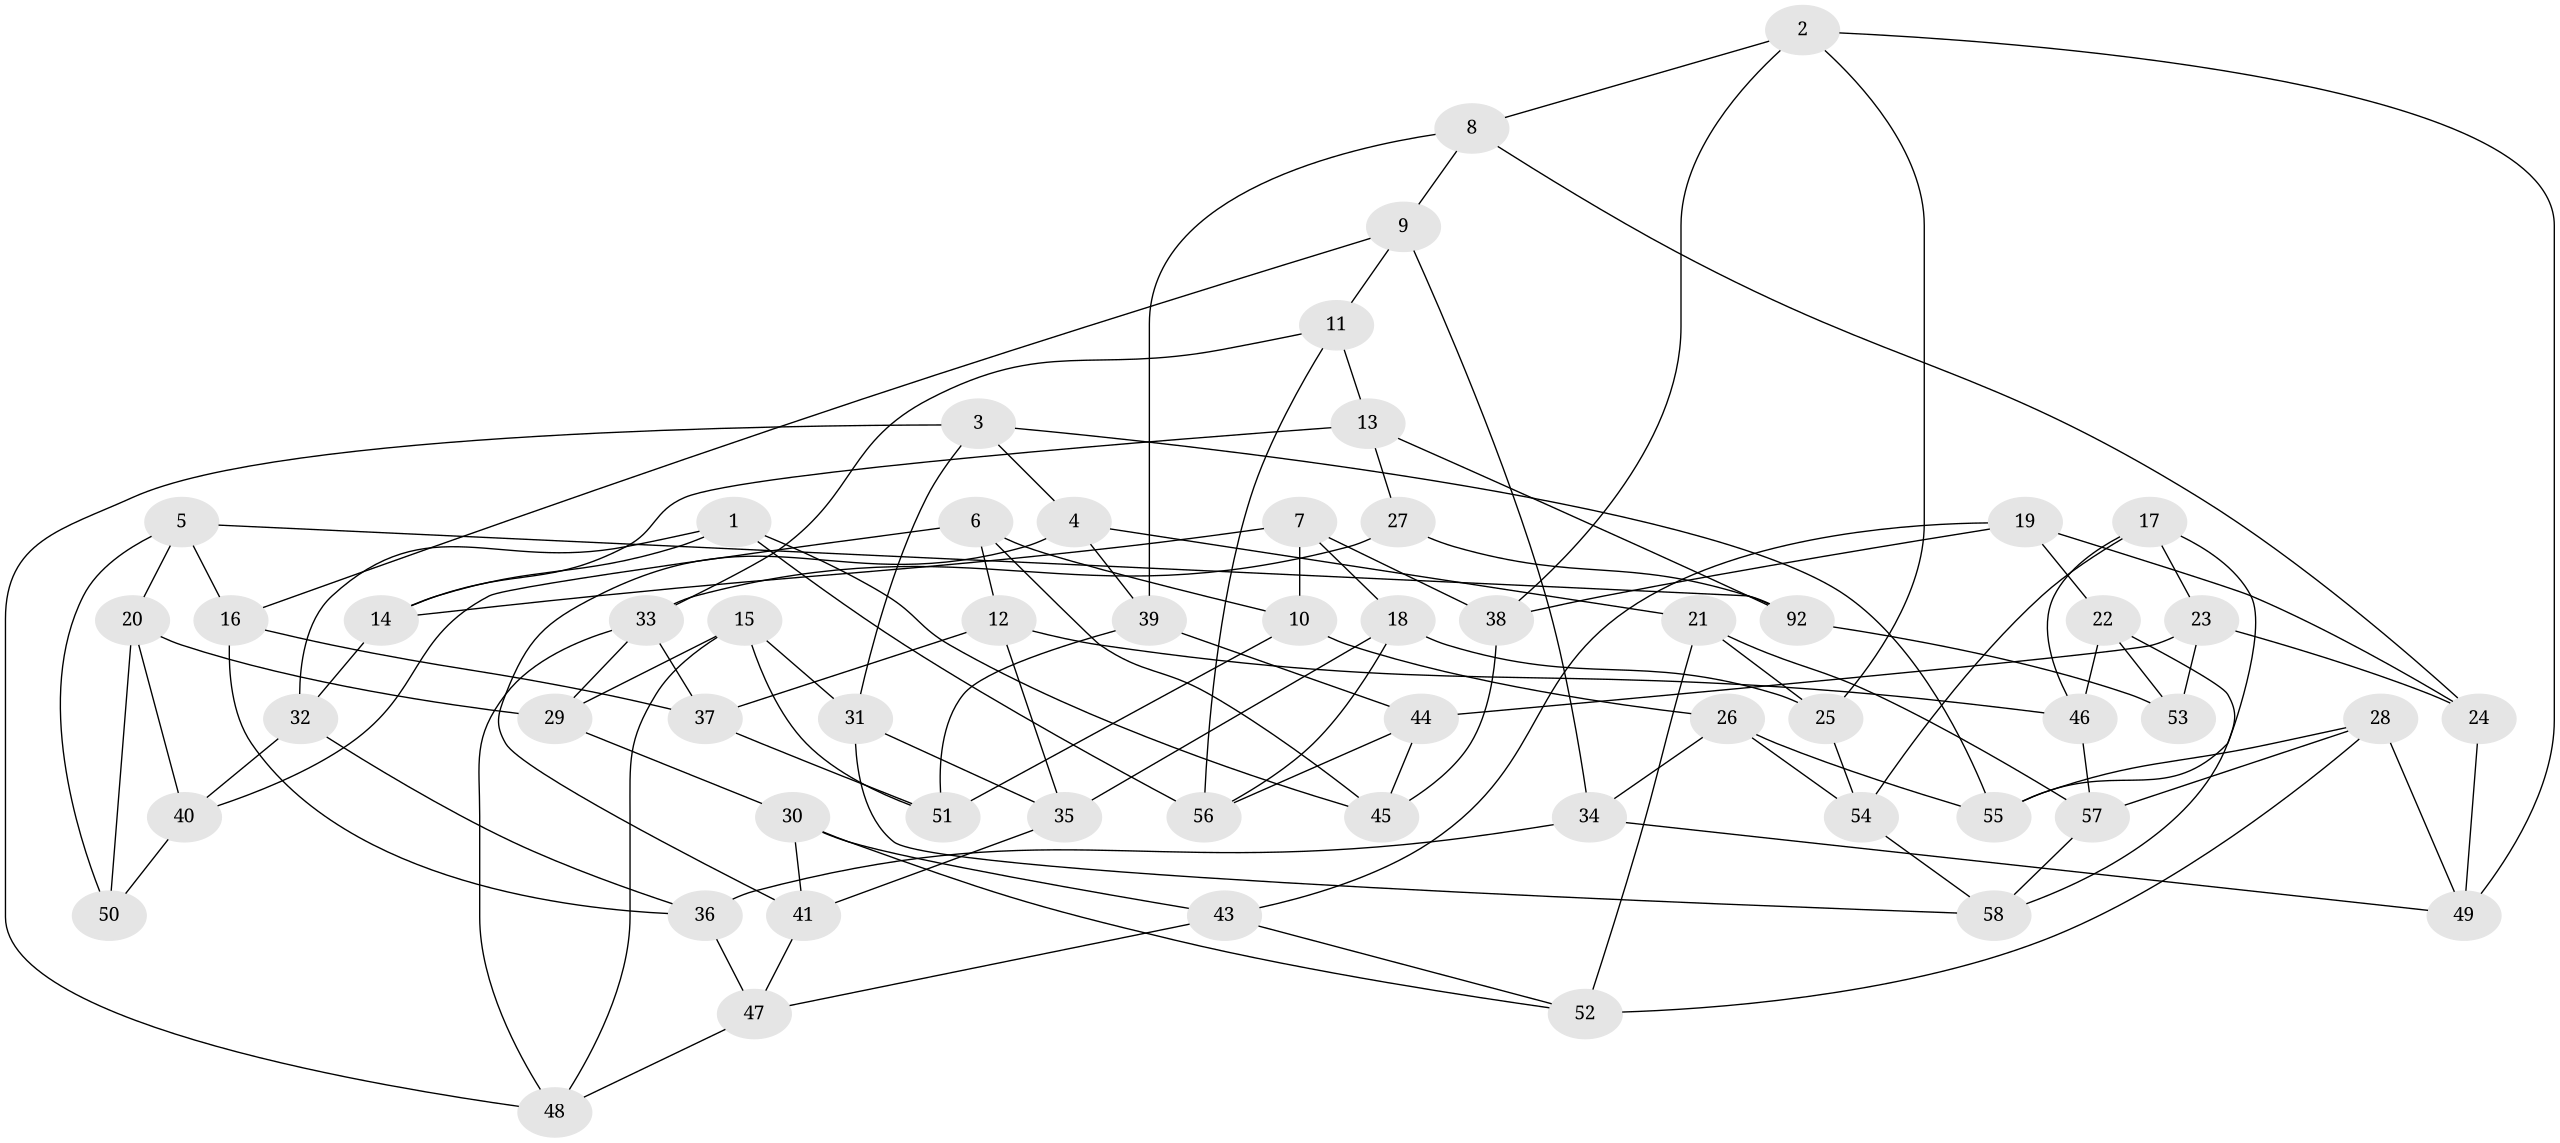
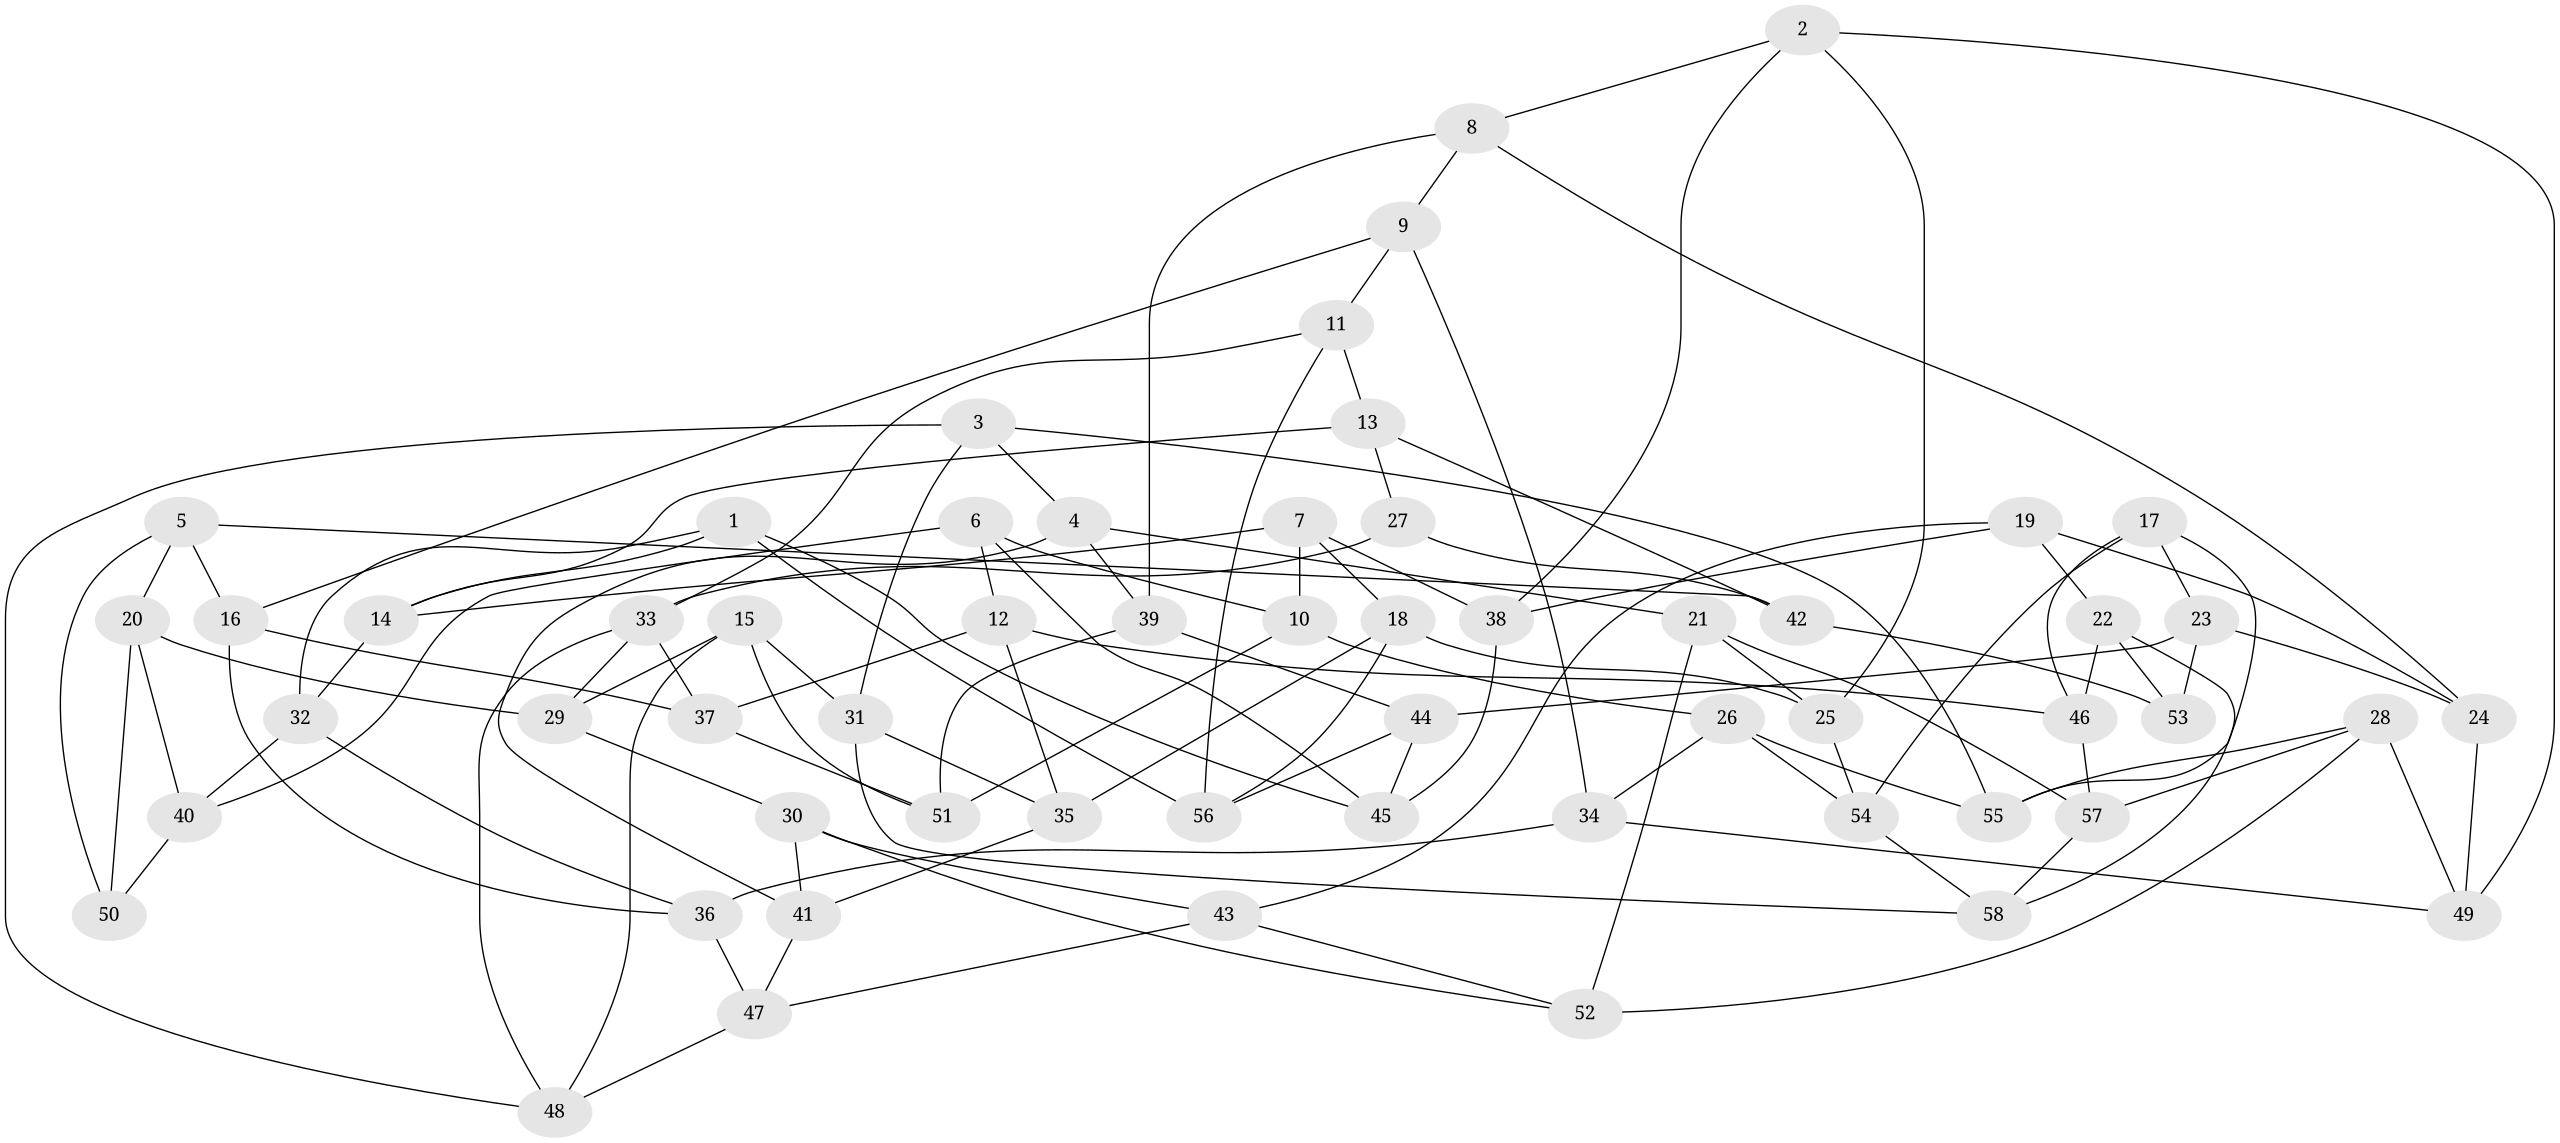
(1797, 620) -> (1797, 620)
